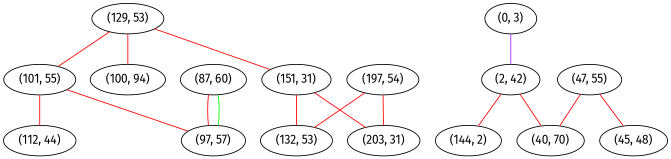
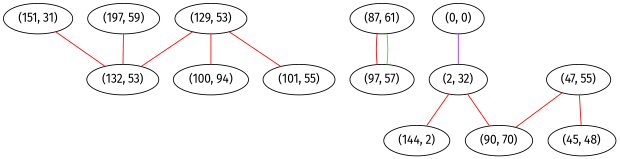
(511, 19) -> (458, 19)
(212, 49) -> (167, 49)
(213, 80) -> (382, 19)
(383, 80) -> (124, 19)
(511, 80) -> (458, 80)
(128, 110) -> none
(40, 141) -> none
(384, 141) -> none
(551, 141) -> (499, 141)
